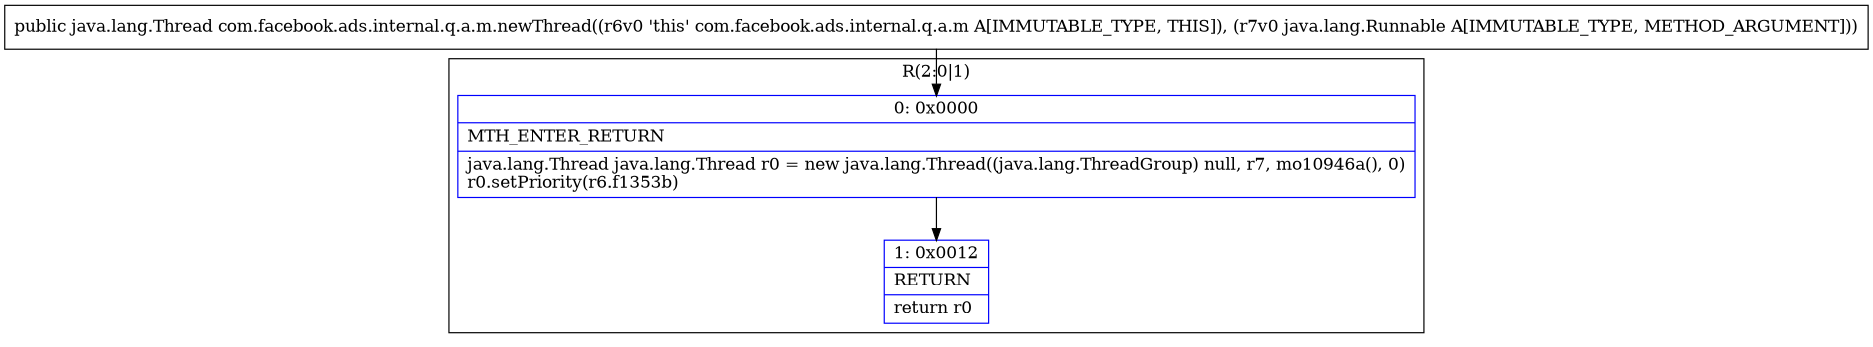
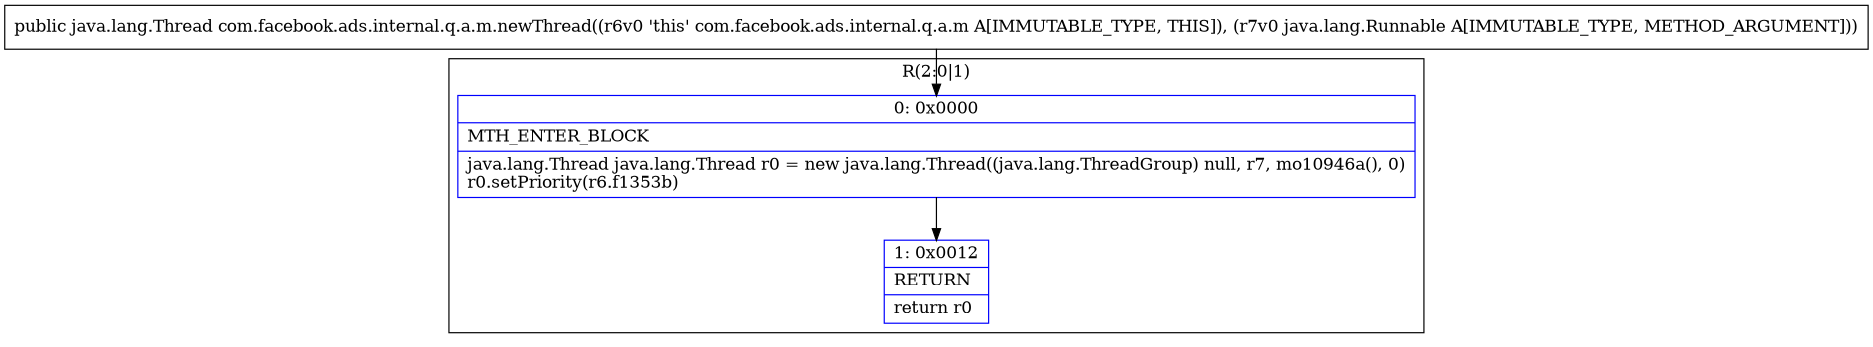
(566, 136) -> (559, 136)
